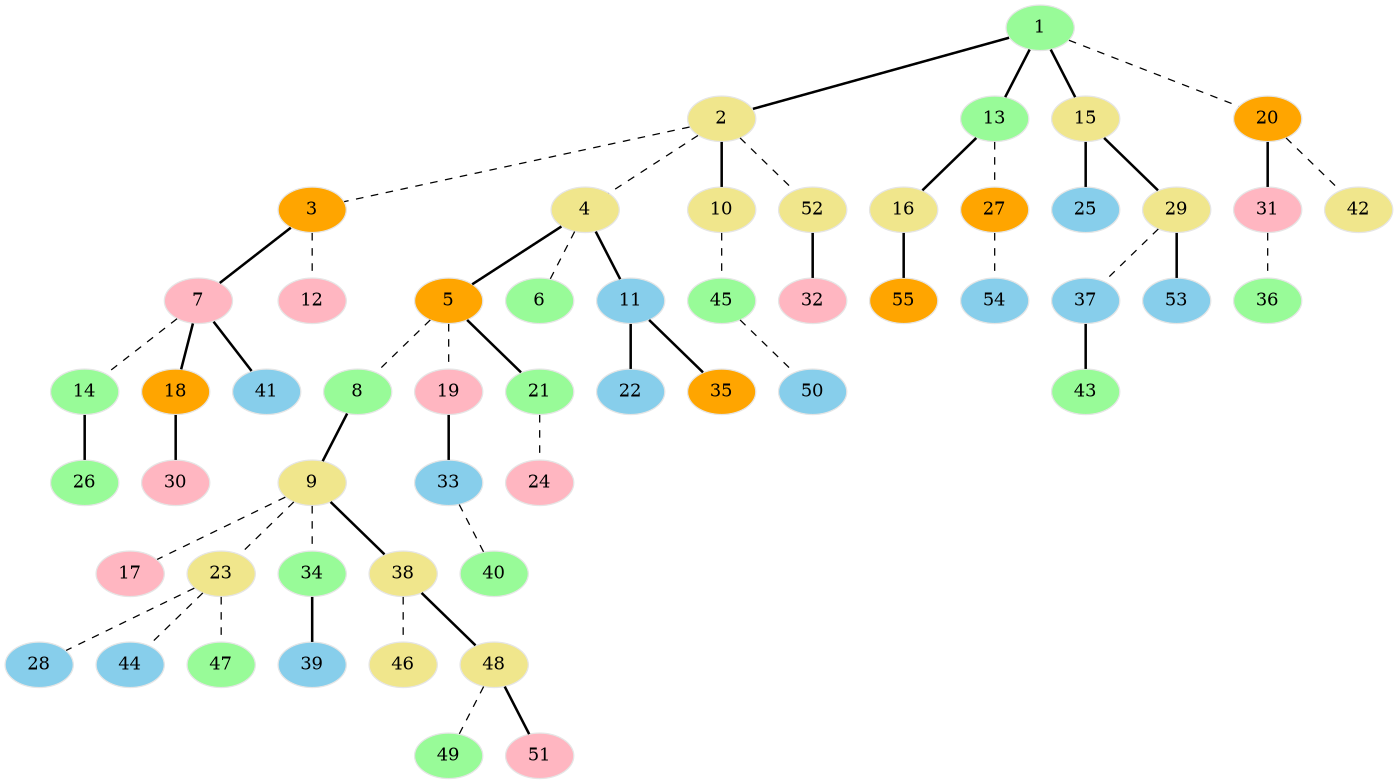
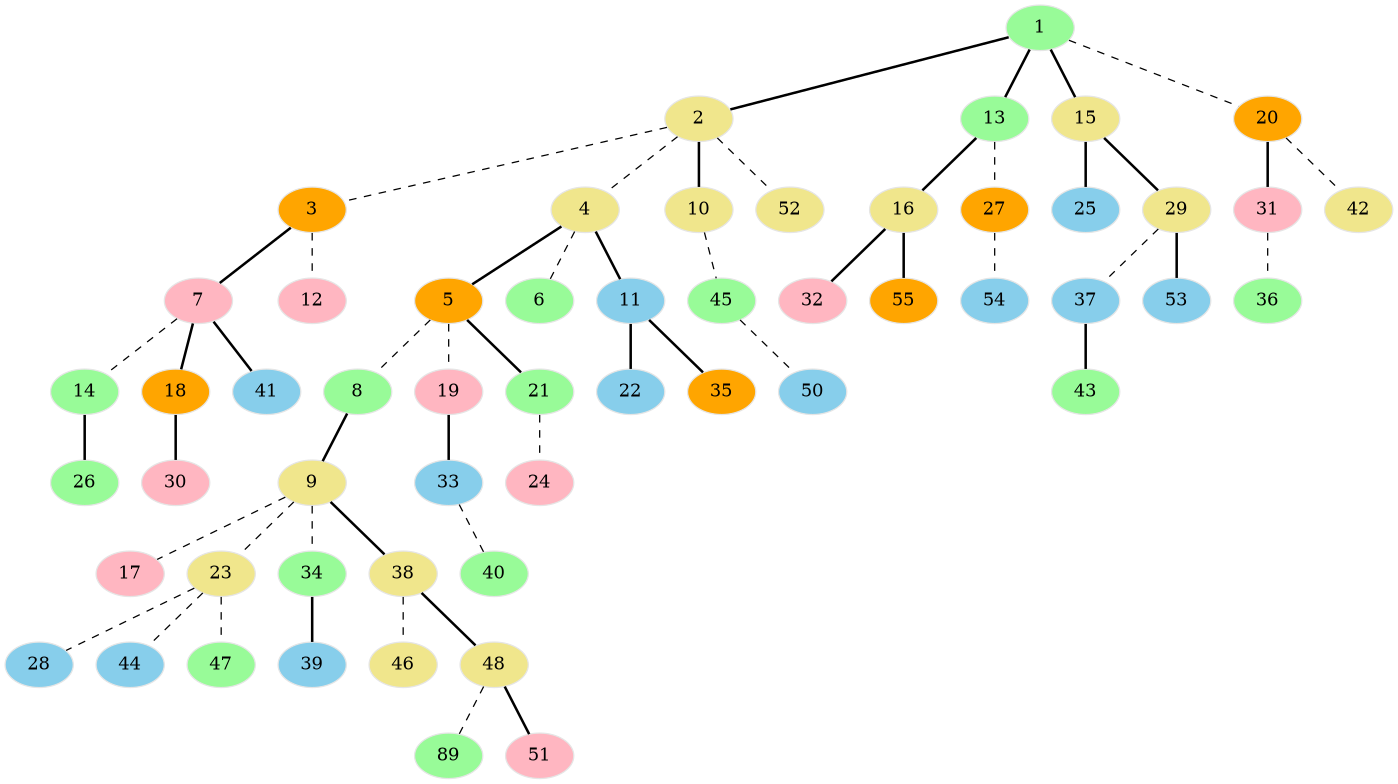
(813, 255) -> (858, 255)
(449, 756) -> (449, 756)
